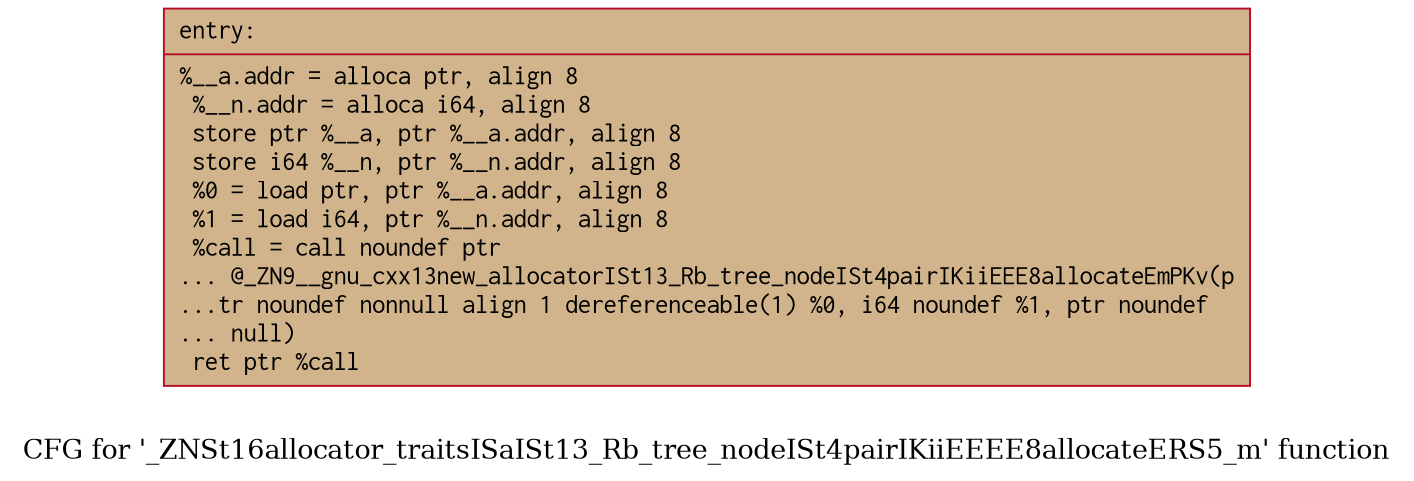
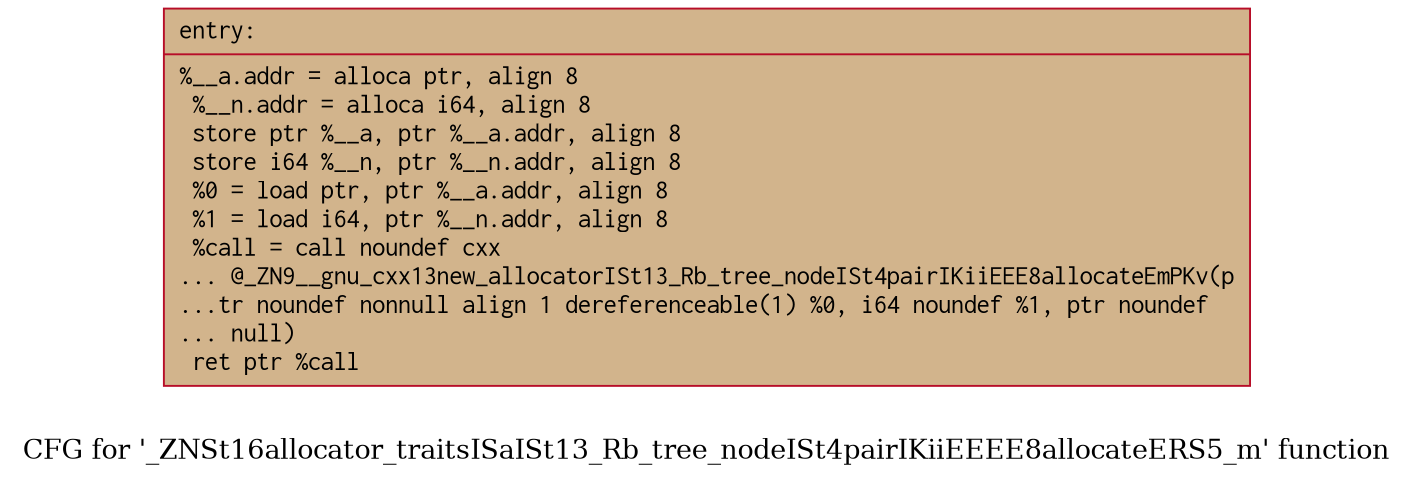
(340, 248) -> (340, 248)
